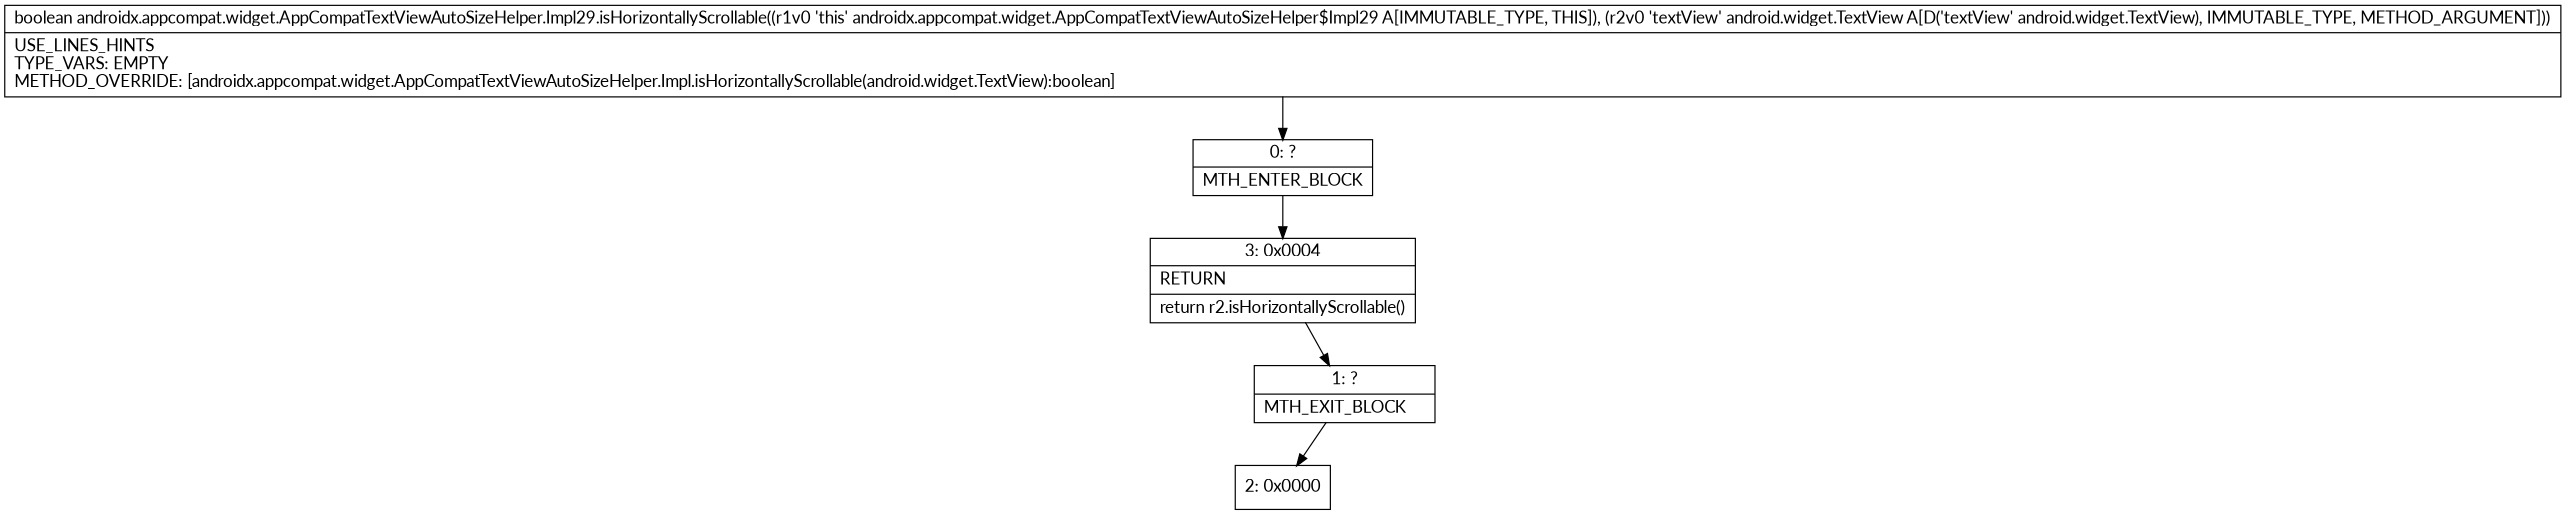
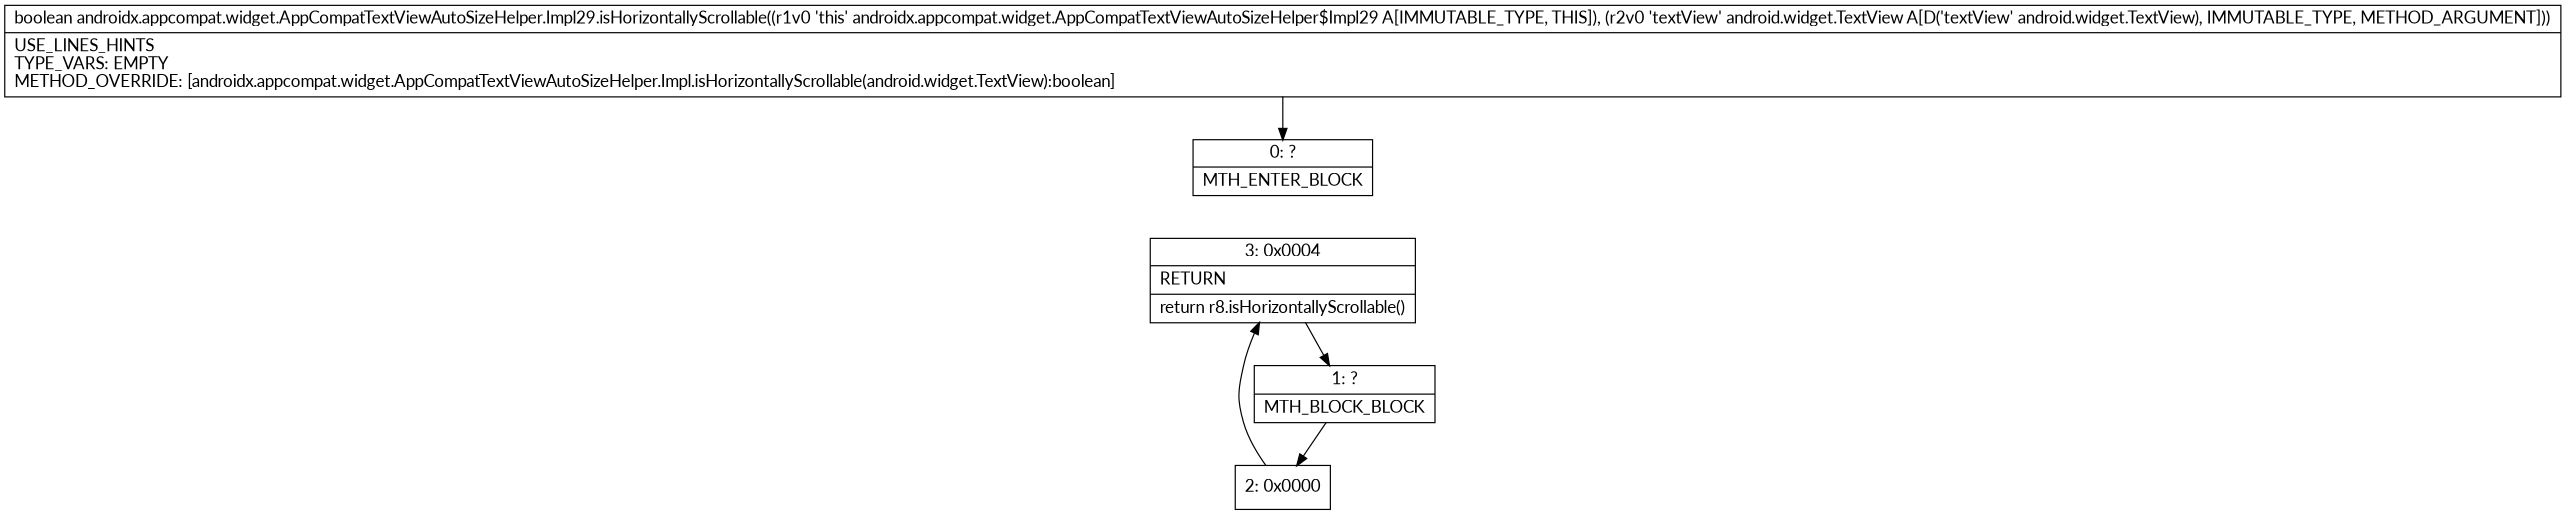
(1283, 211) -> (1239, 402)
(1283, 308) -> (1283, 308)
(1335, 408) -> (1345, 408)
